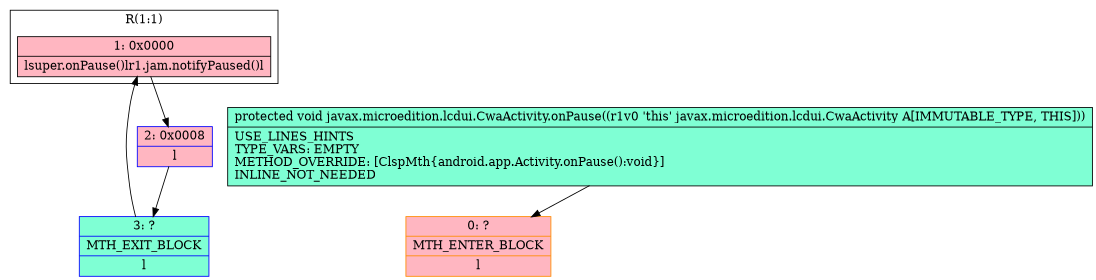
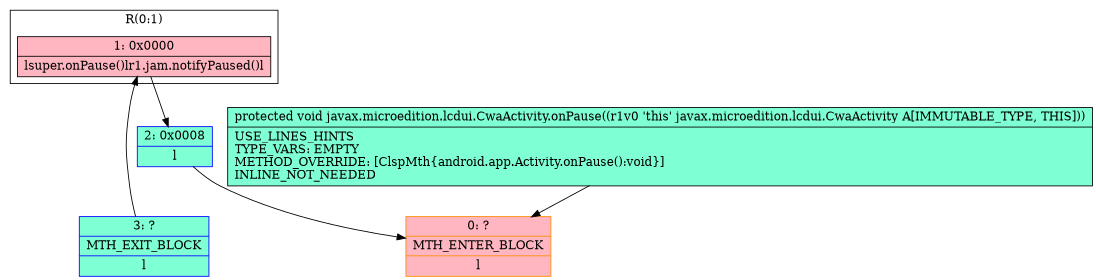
(144, 20) -> (144, 20)
(175, 147) -> (175, 147)
(162, 187) -> (290, 213)
